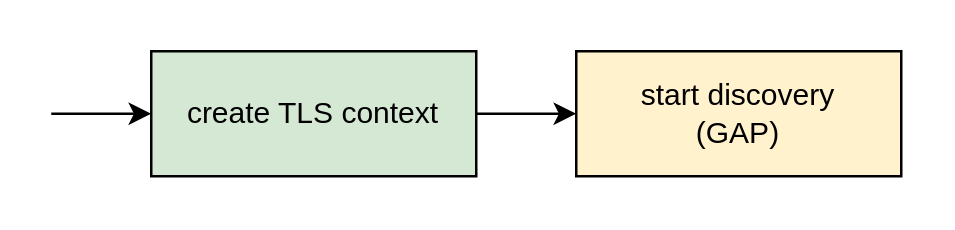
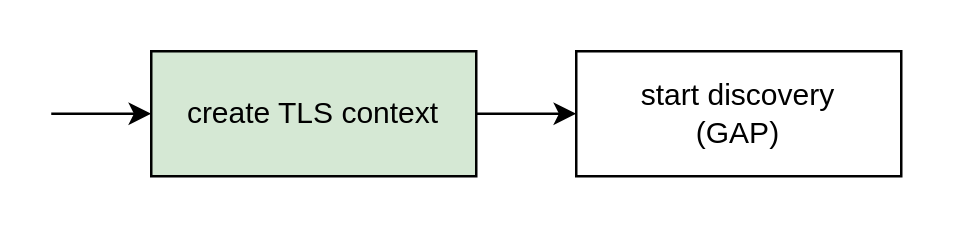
(739, 114) -> (739, 114)
